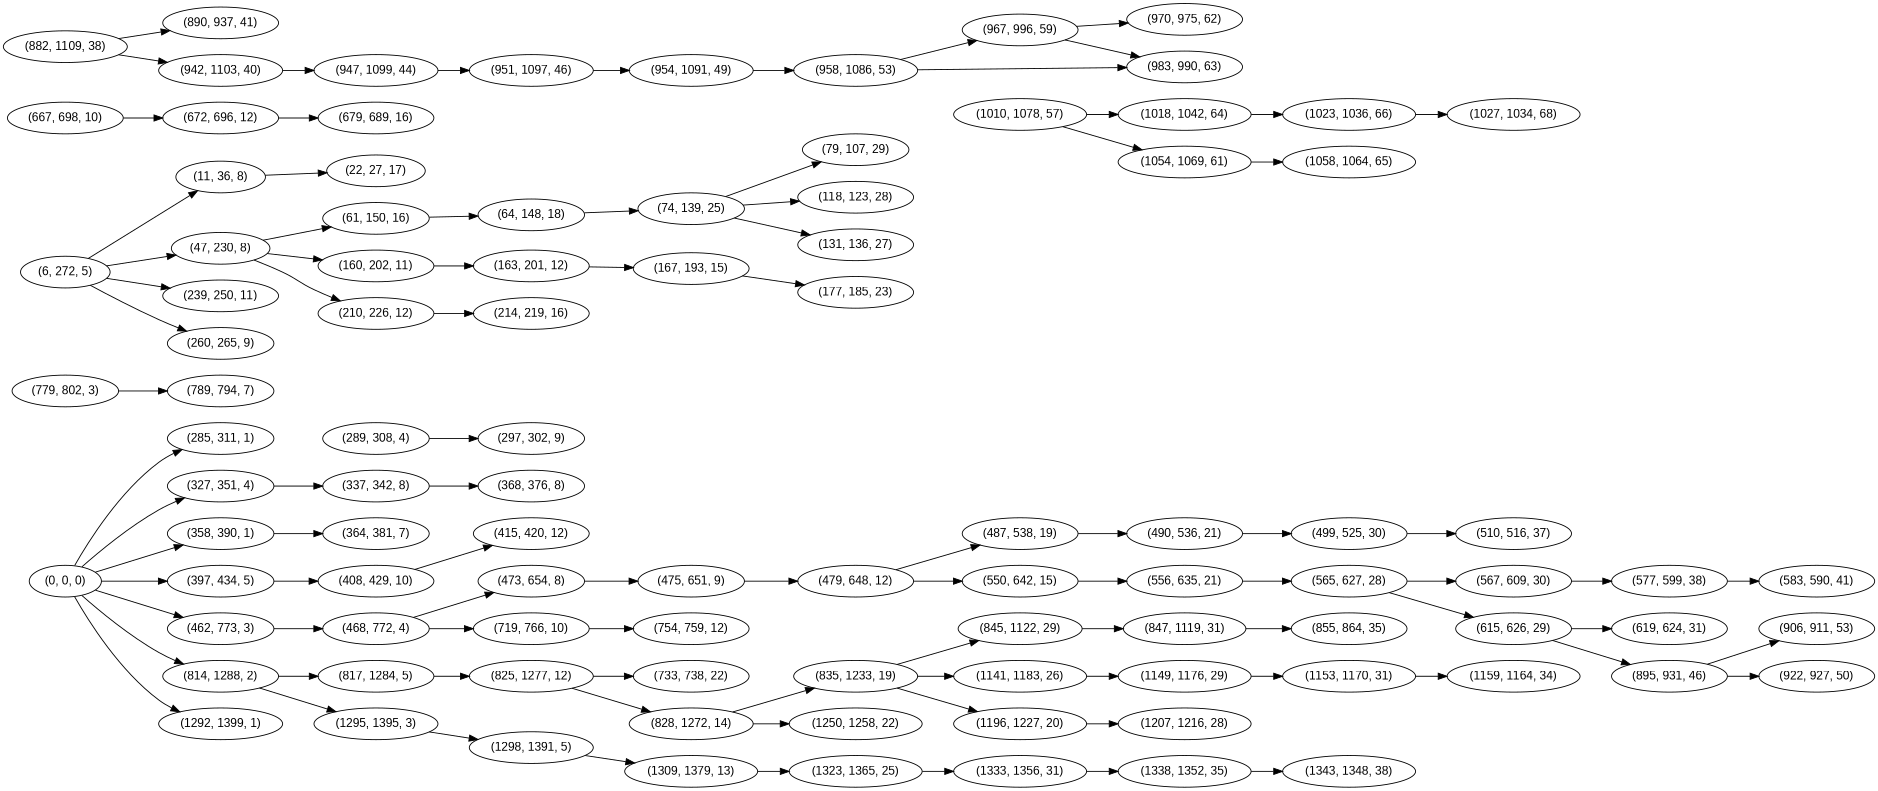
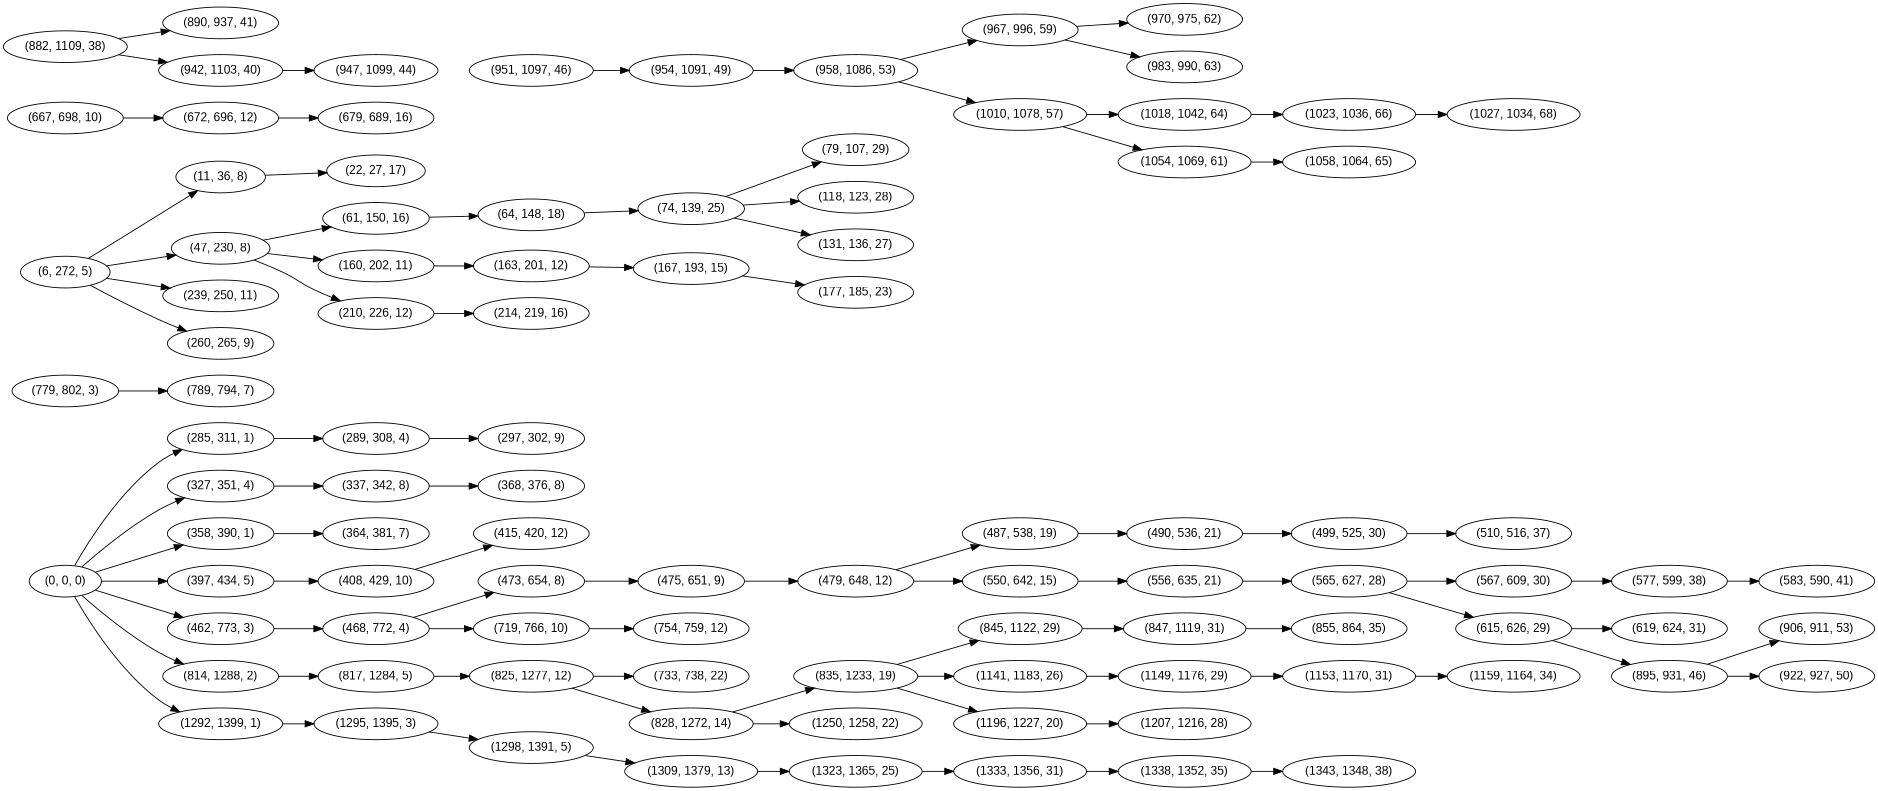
(1018, 69) -> (933, 91)
(449, 70) -> none
none -> (294, 439)
(293, 699) -> (294, 724)
